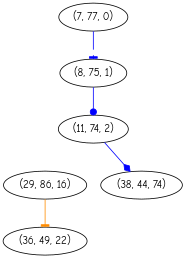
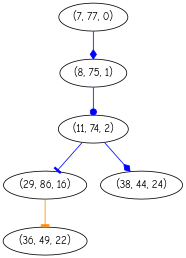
(93, 41) -> (93, 41)
none -> (71, 155)
(142, 185) -> (142, 185)
